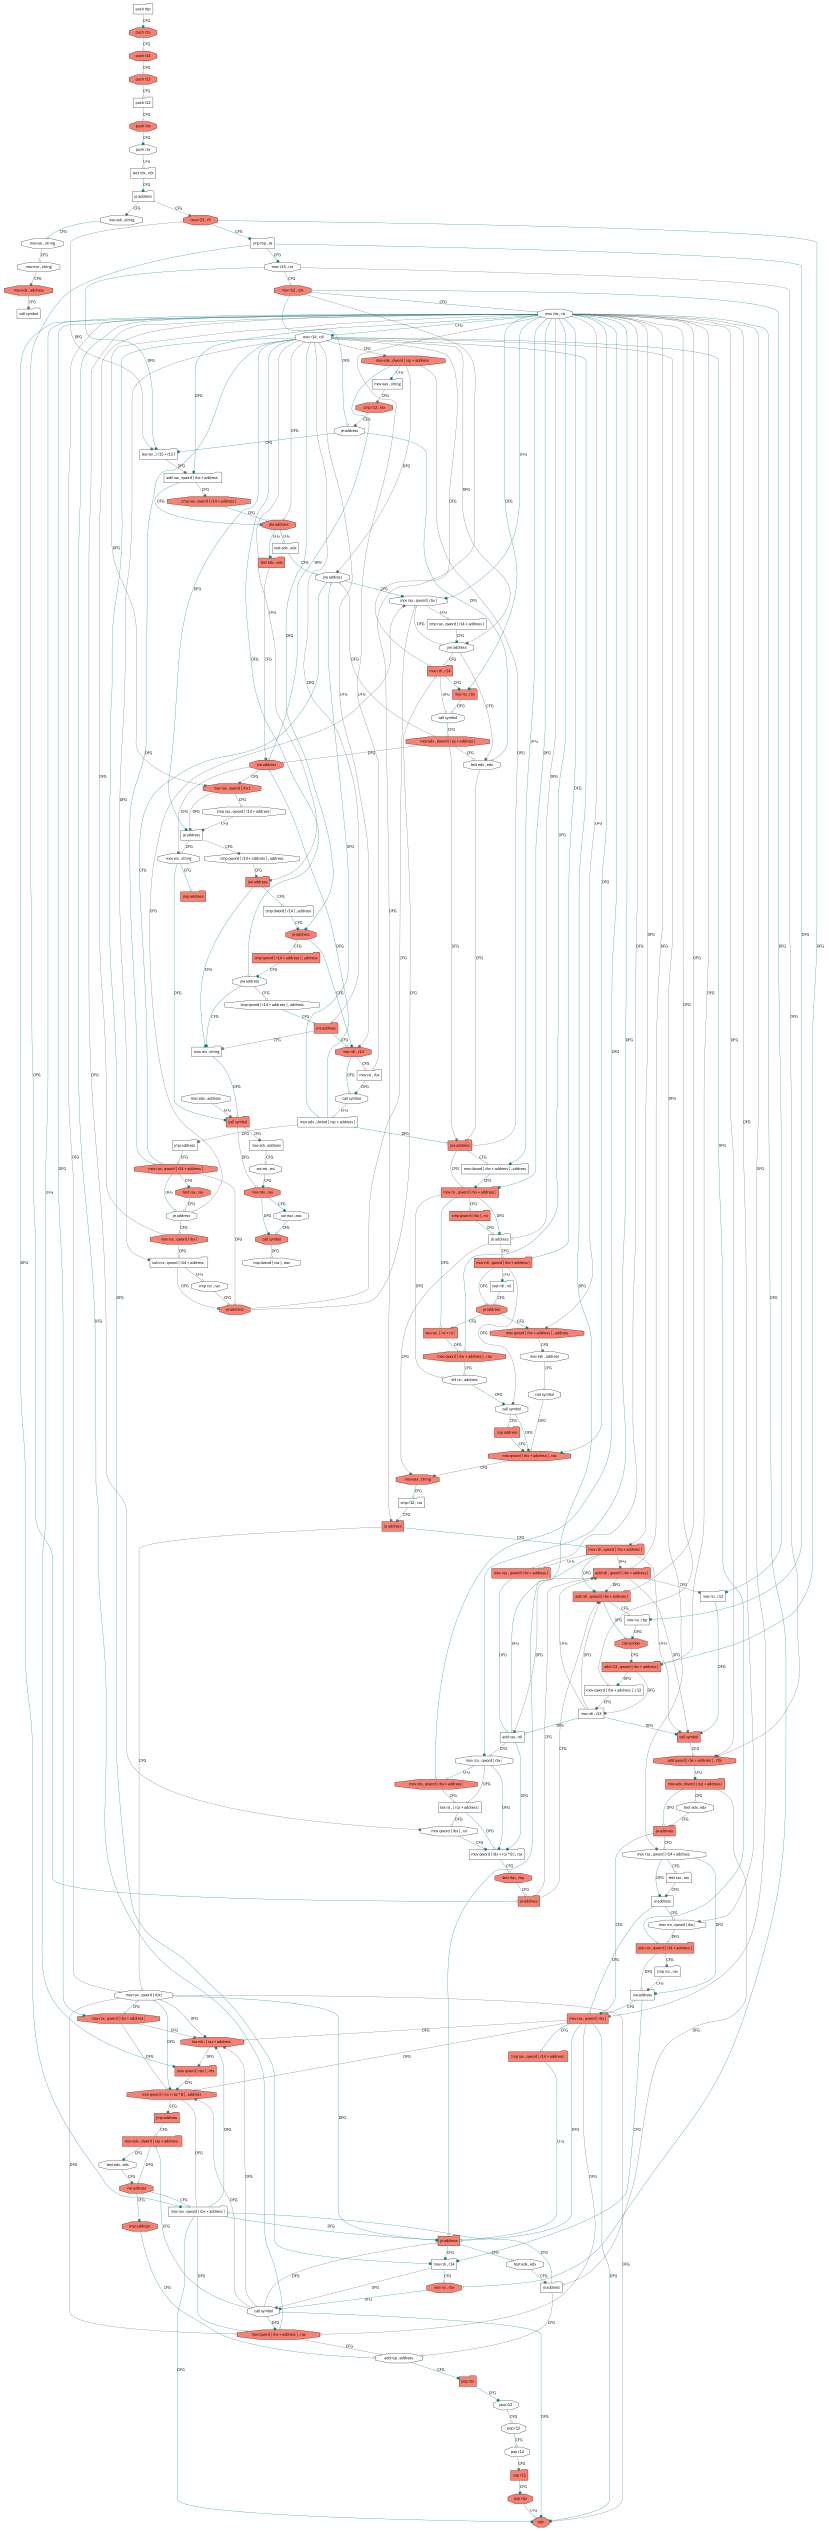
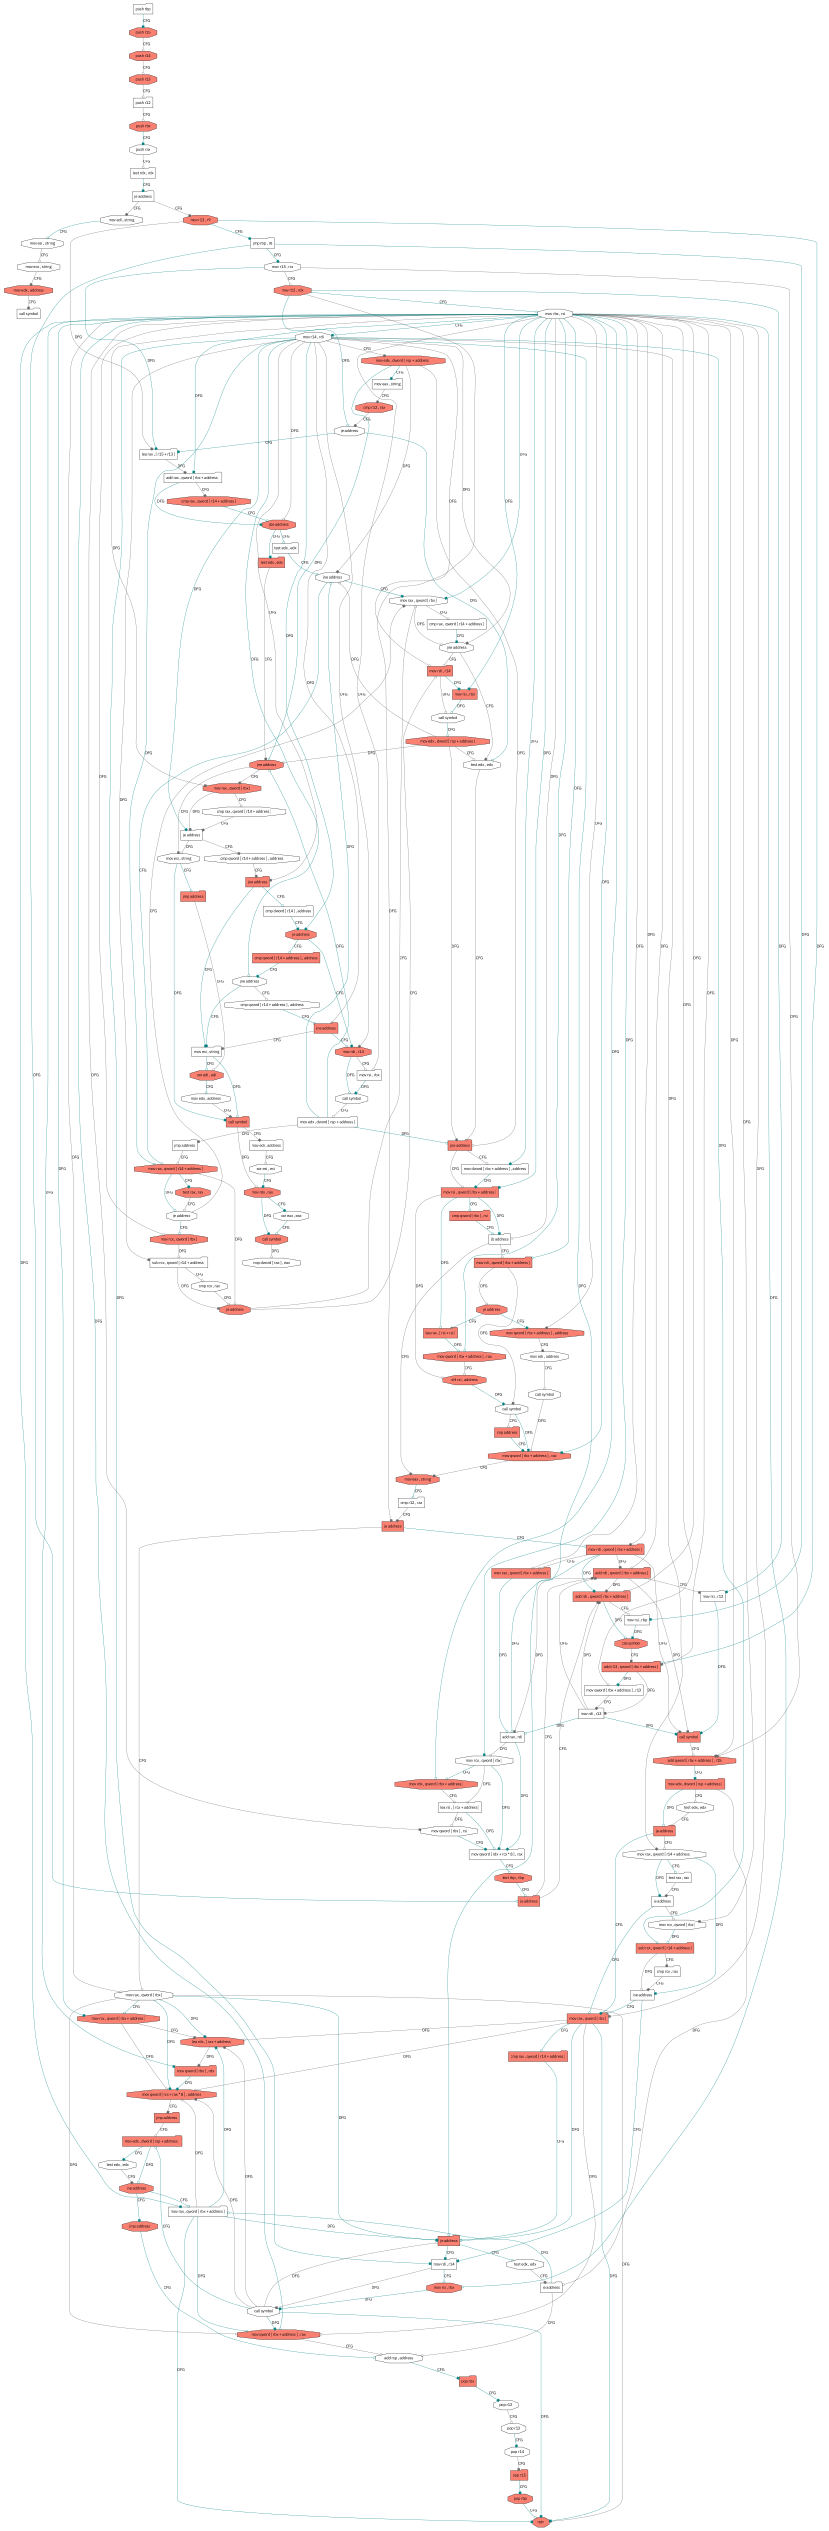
none -> (207, 1075)
(502, 1286) -> none
(465, 1380) -> (465, 1380)
(515, 2439) -> (515, 2439)
